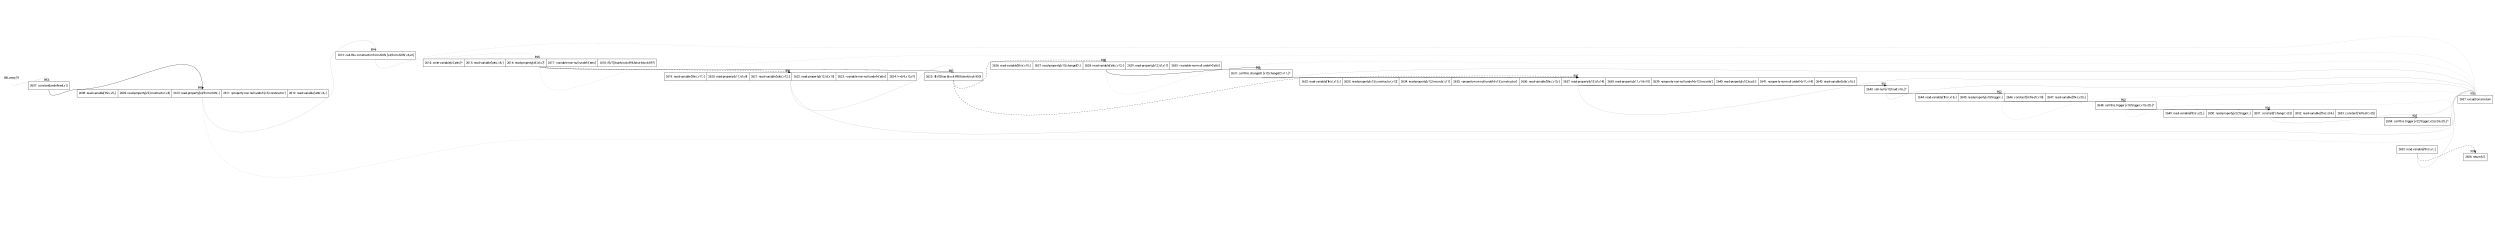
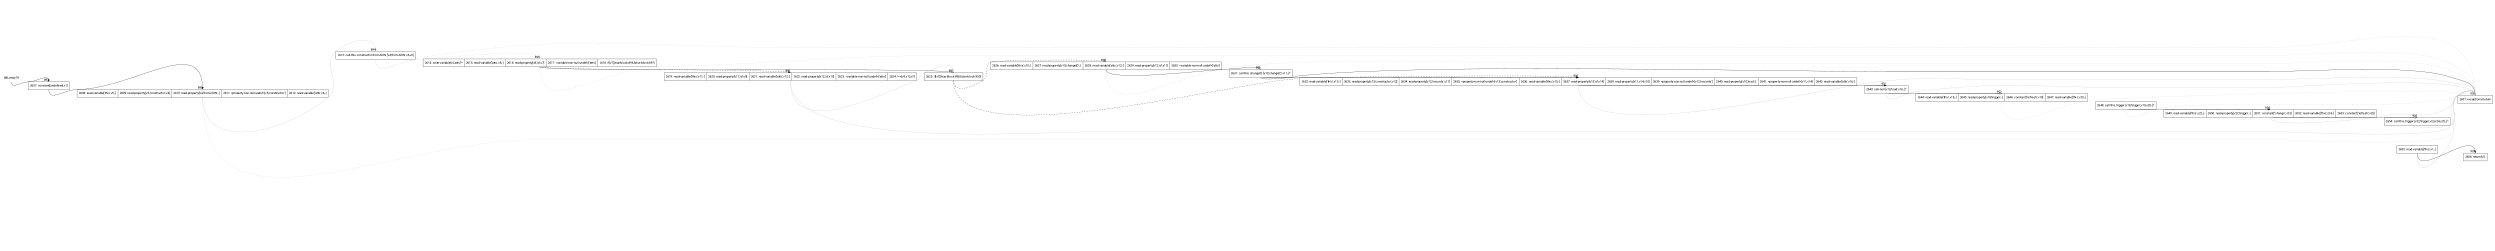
(1871, 71) -> (1871, 71)
(29, 82) -> (29, 82)
(2063, 102) -> none
(2445, 154) -> (2445, 154)
